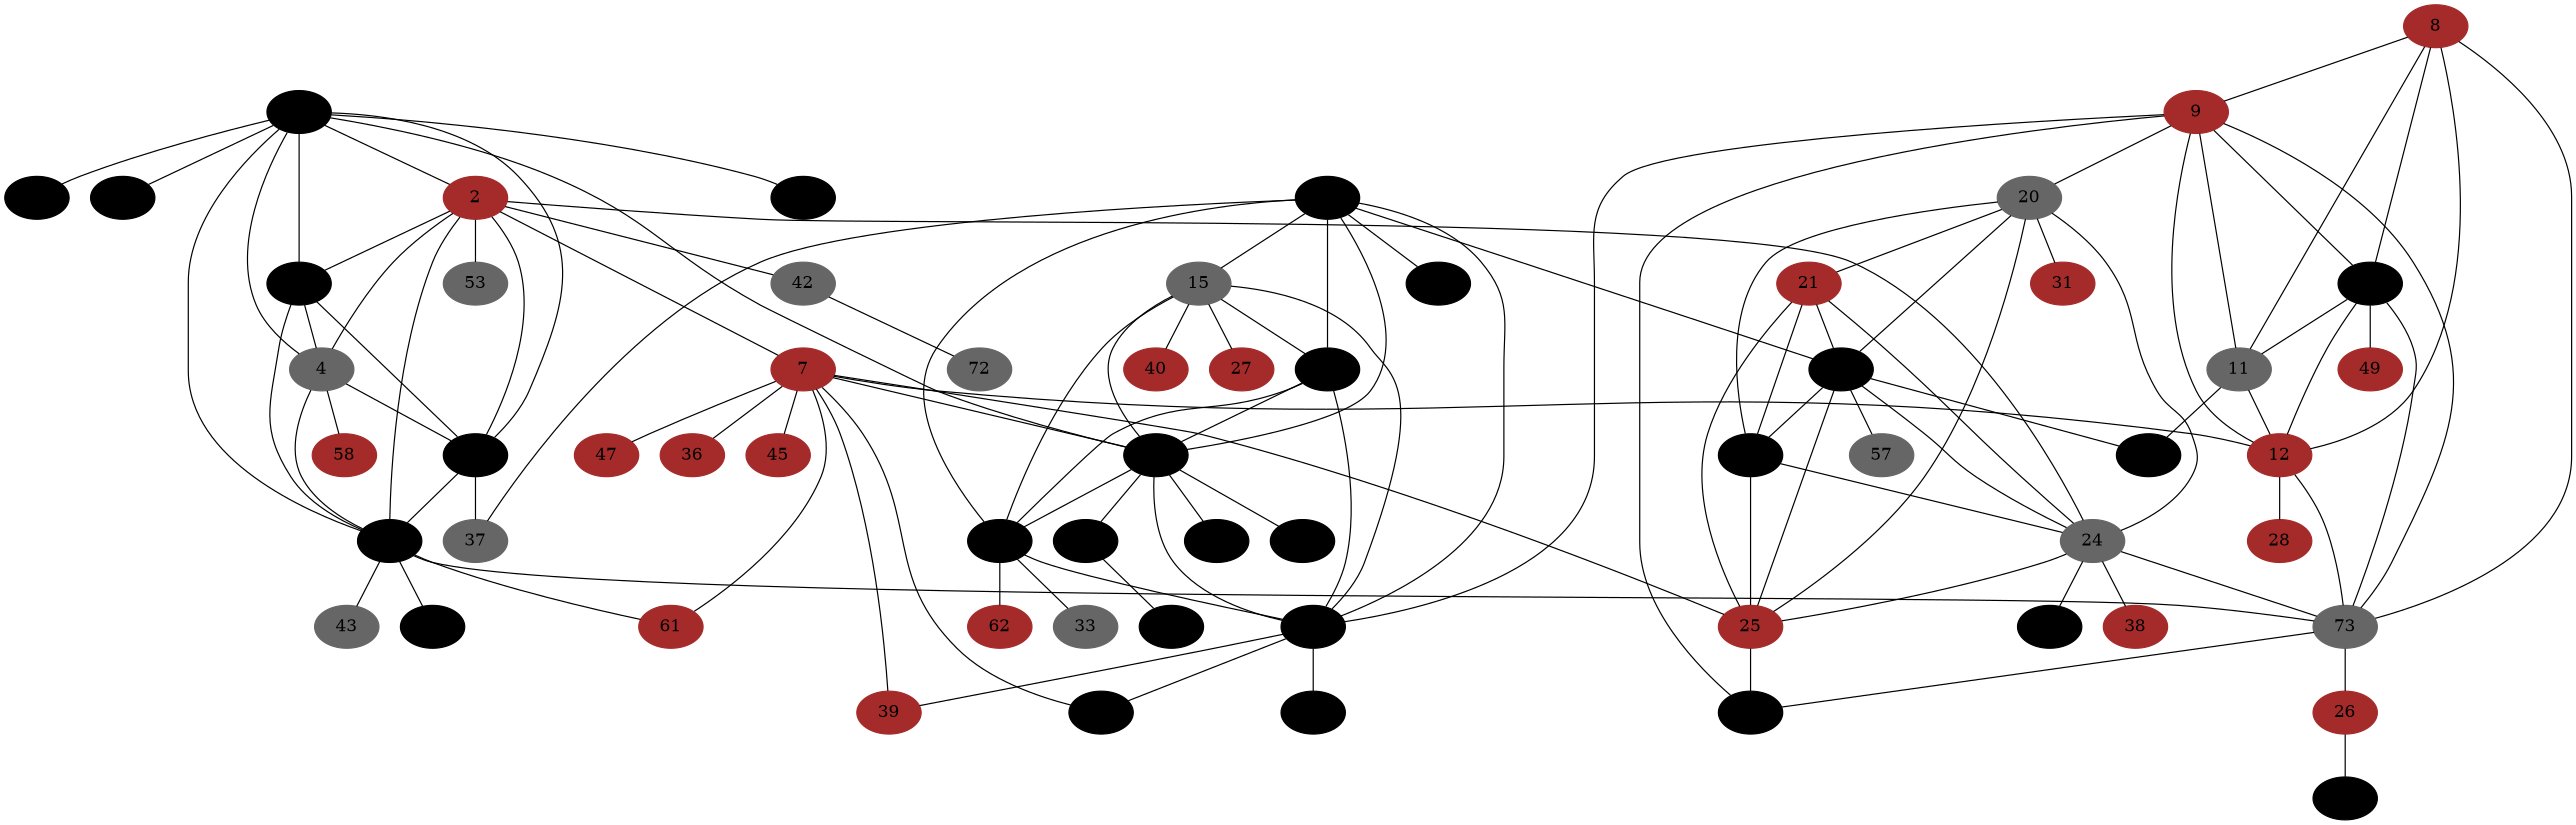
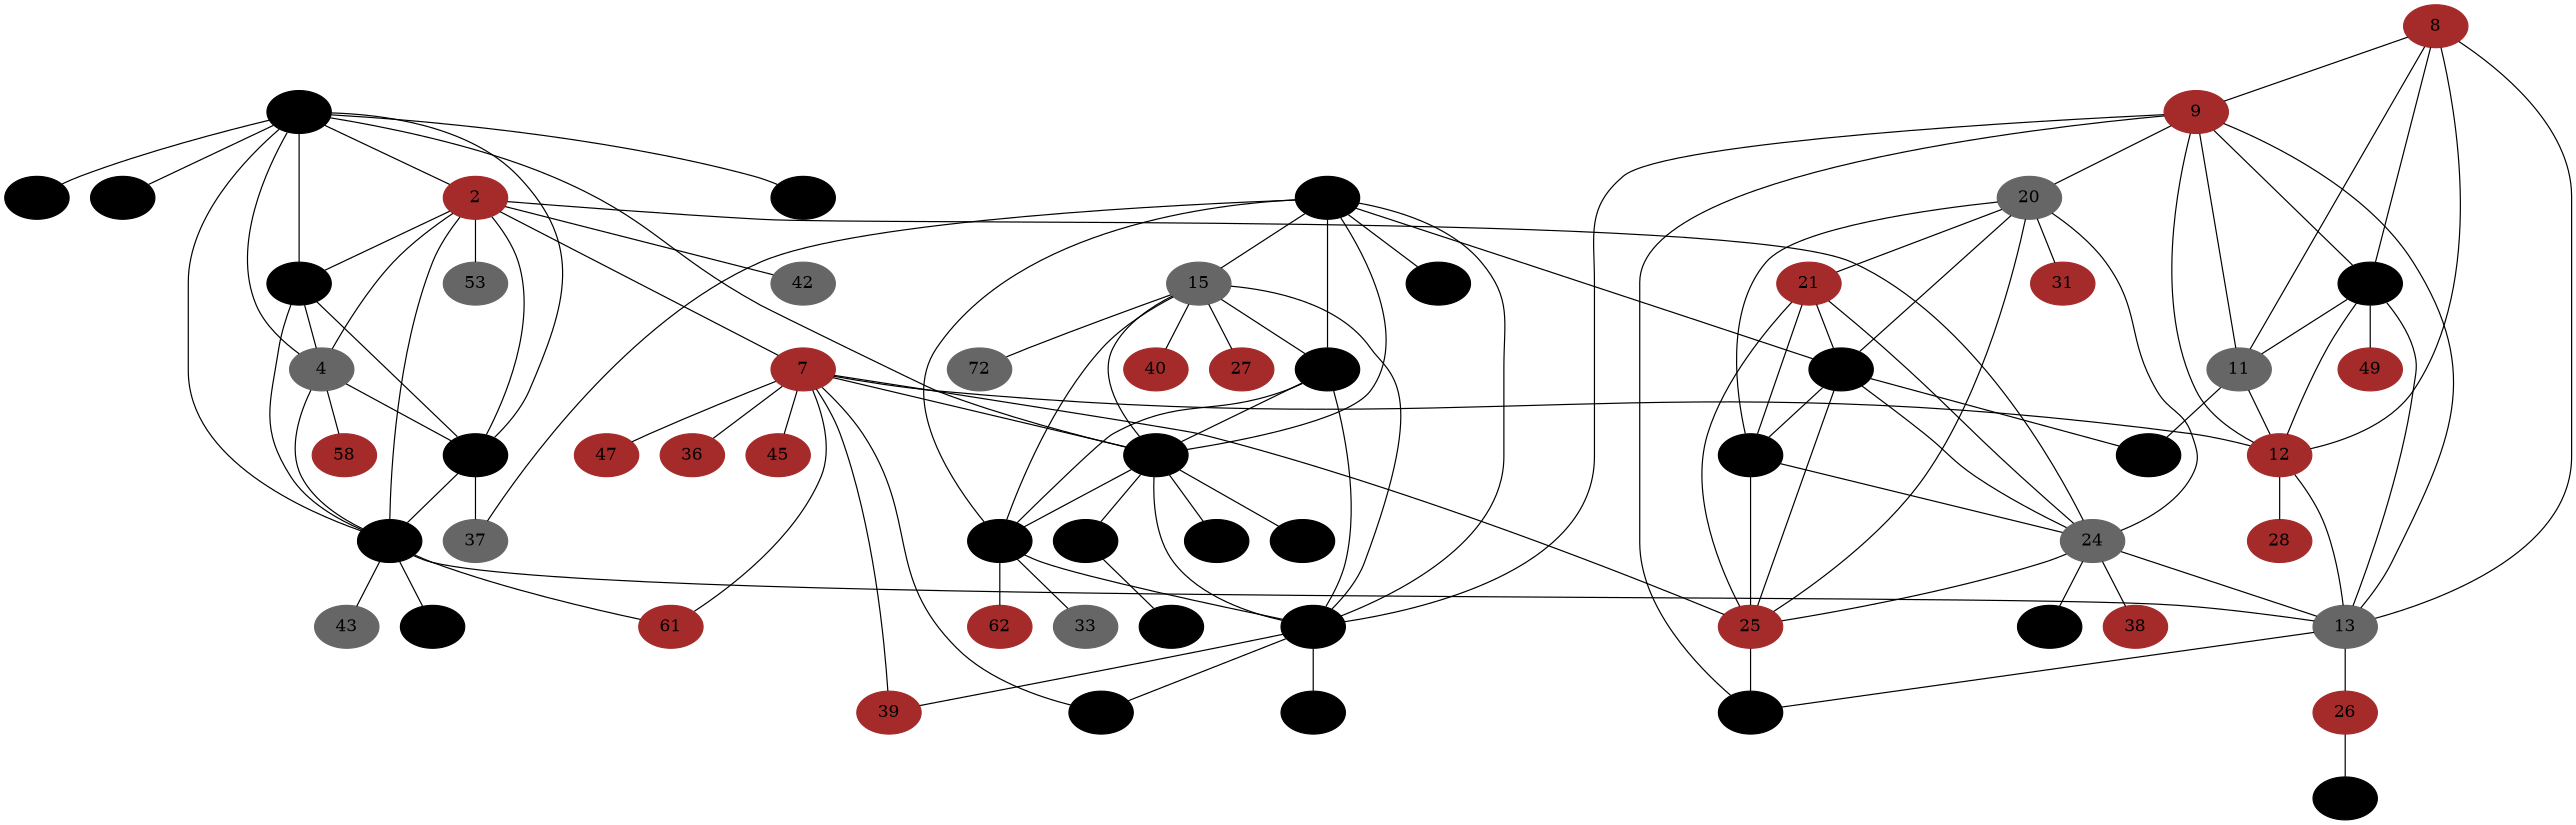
(891, 327) -> (1088, 325)
(1882, 455) -> none
(2345, 627) -> (2345, 627)
